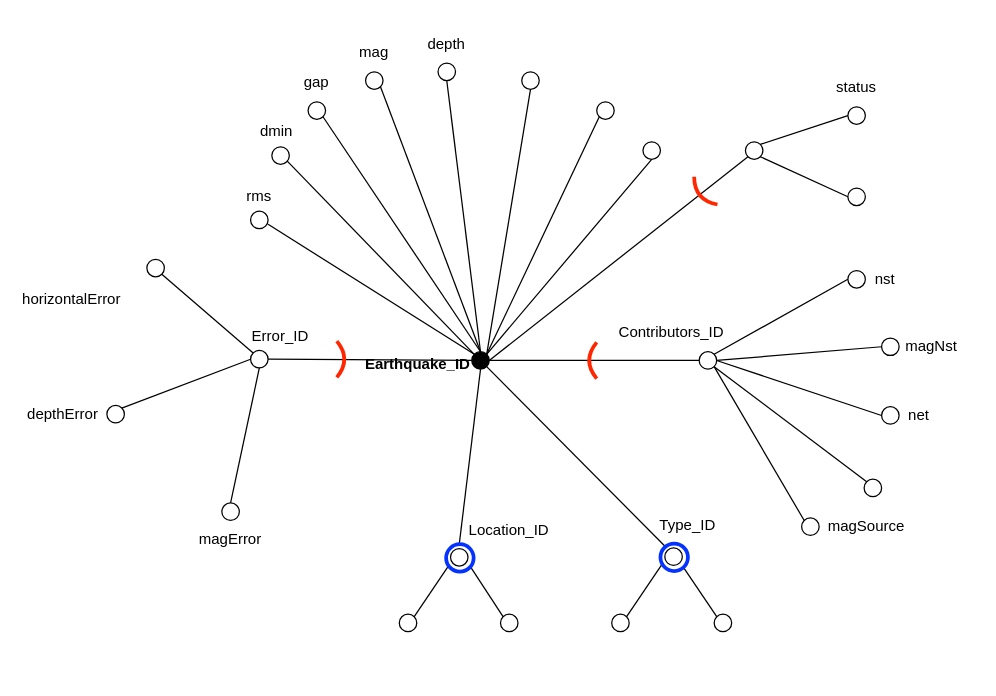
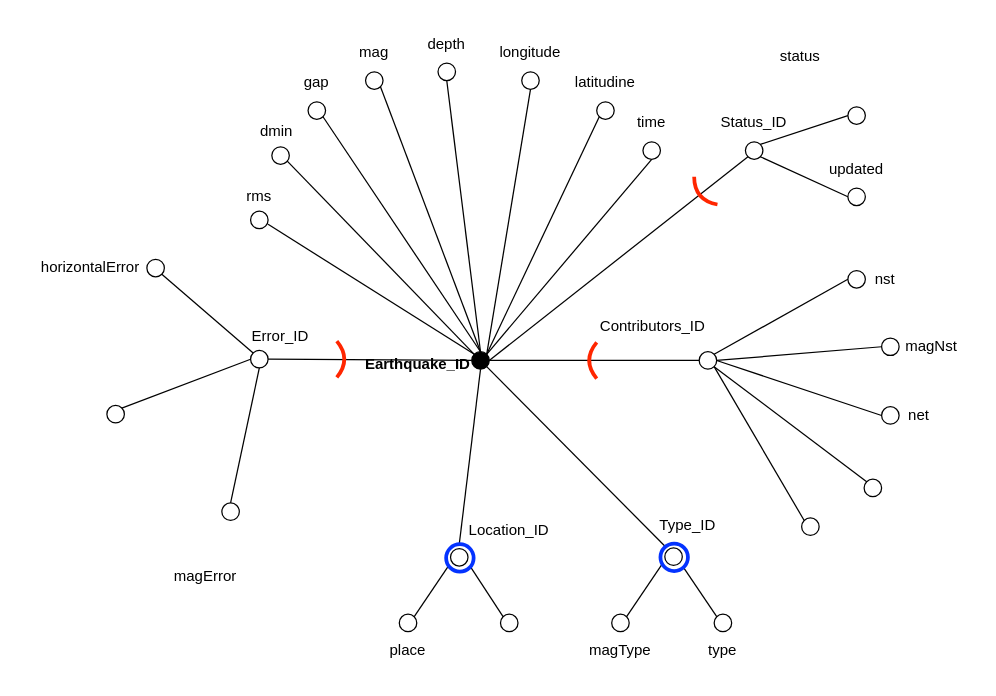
none -> (531, 53)
none -> (606, 83)
(857, 88) -> (801, 57)
none -> (652, 123)
none -> (754, 123)
none -> (857, 169)
(72, 299) -> (91, 268)
(672, 333) -> (653, 327)
(63, 414) -> none
(867, 527) -> none
(231, 539) -> (206, 577)
none -> (408, 651)
none -> (621, 651)
none -> (723, 651)
